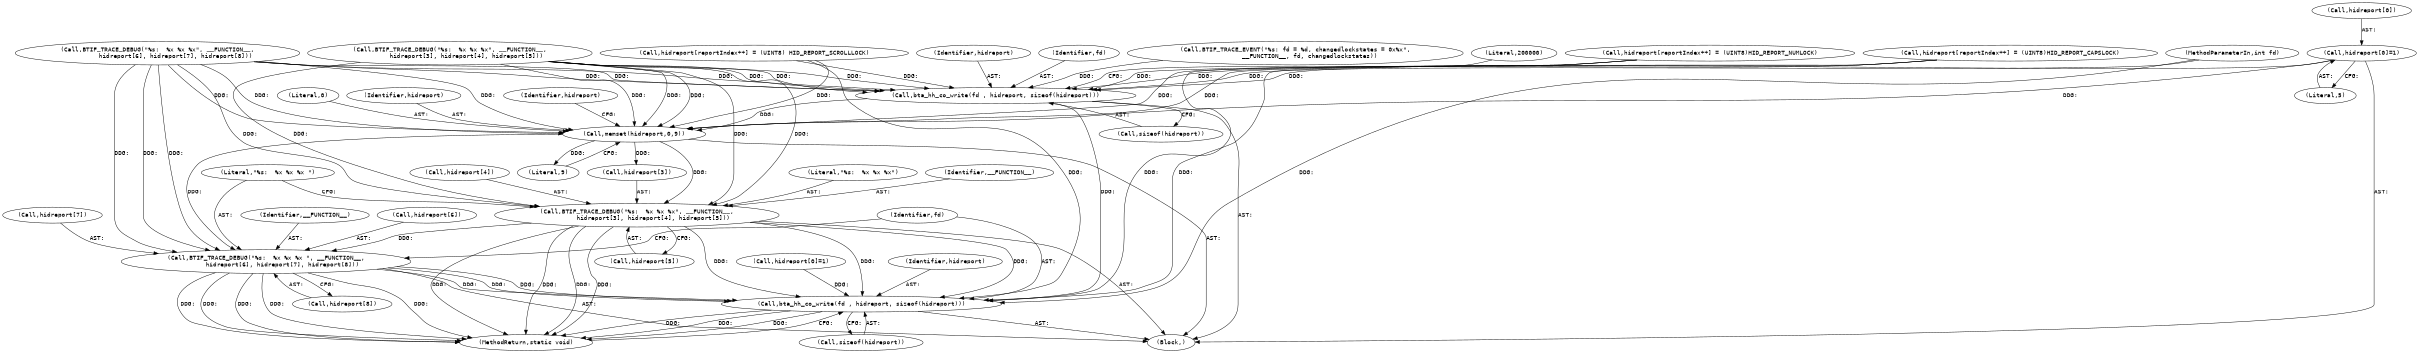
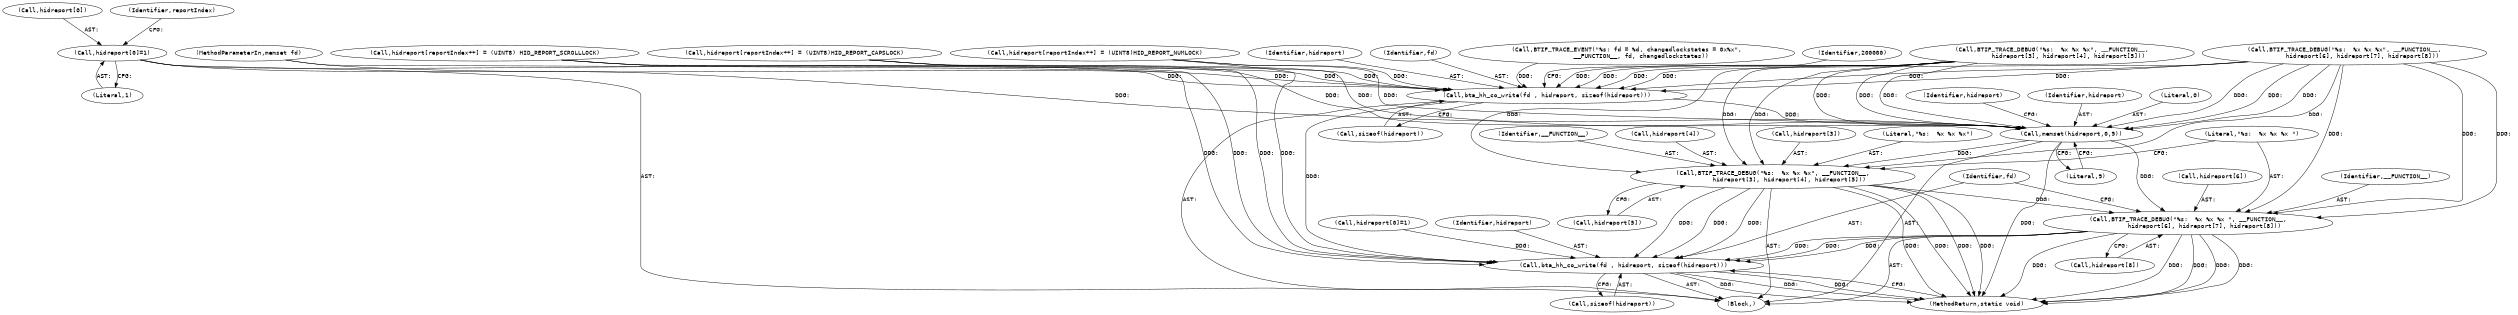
none -> (172, 11)
(1514, 53) -> (1852, 53)
(2232, 53) -> (249, 53)
(2325, 96) -> (112, 96)
(635, 151) -> (2019, 213)
(580, 153) -> (2067, 153)
(52, 215) -> none
